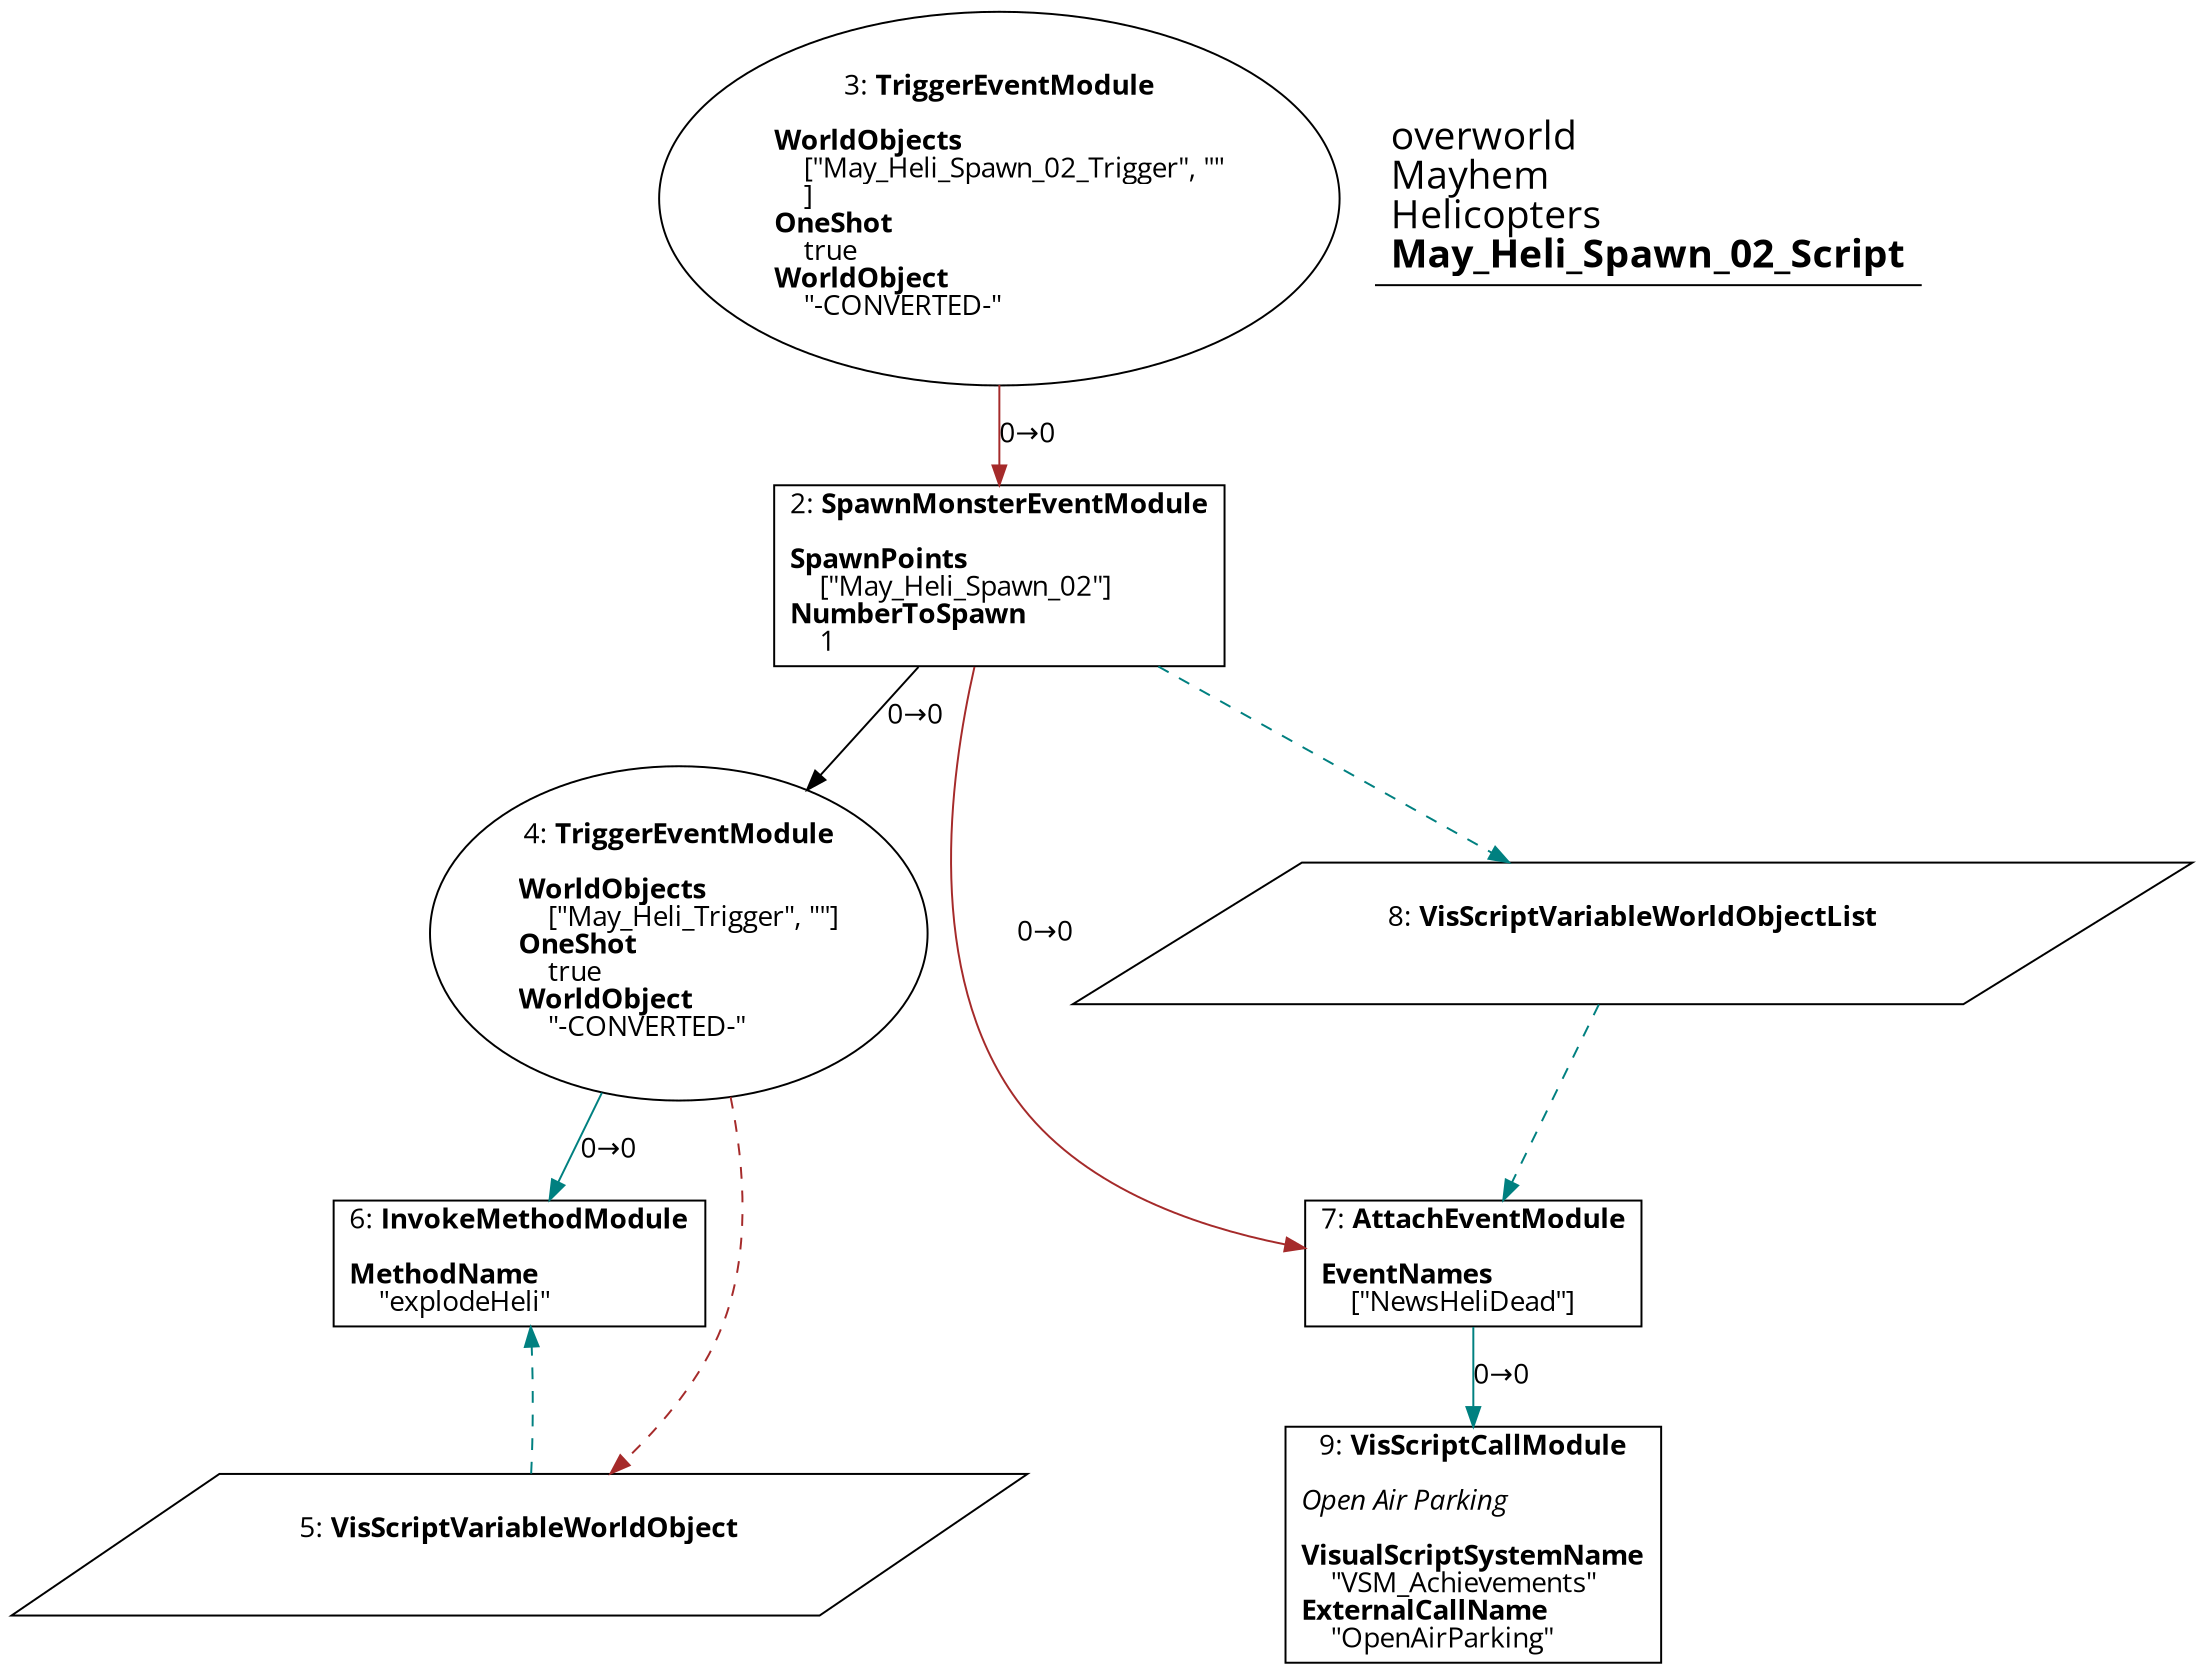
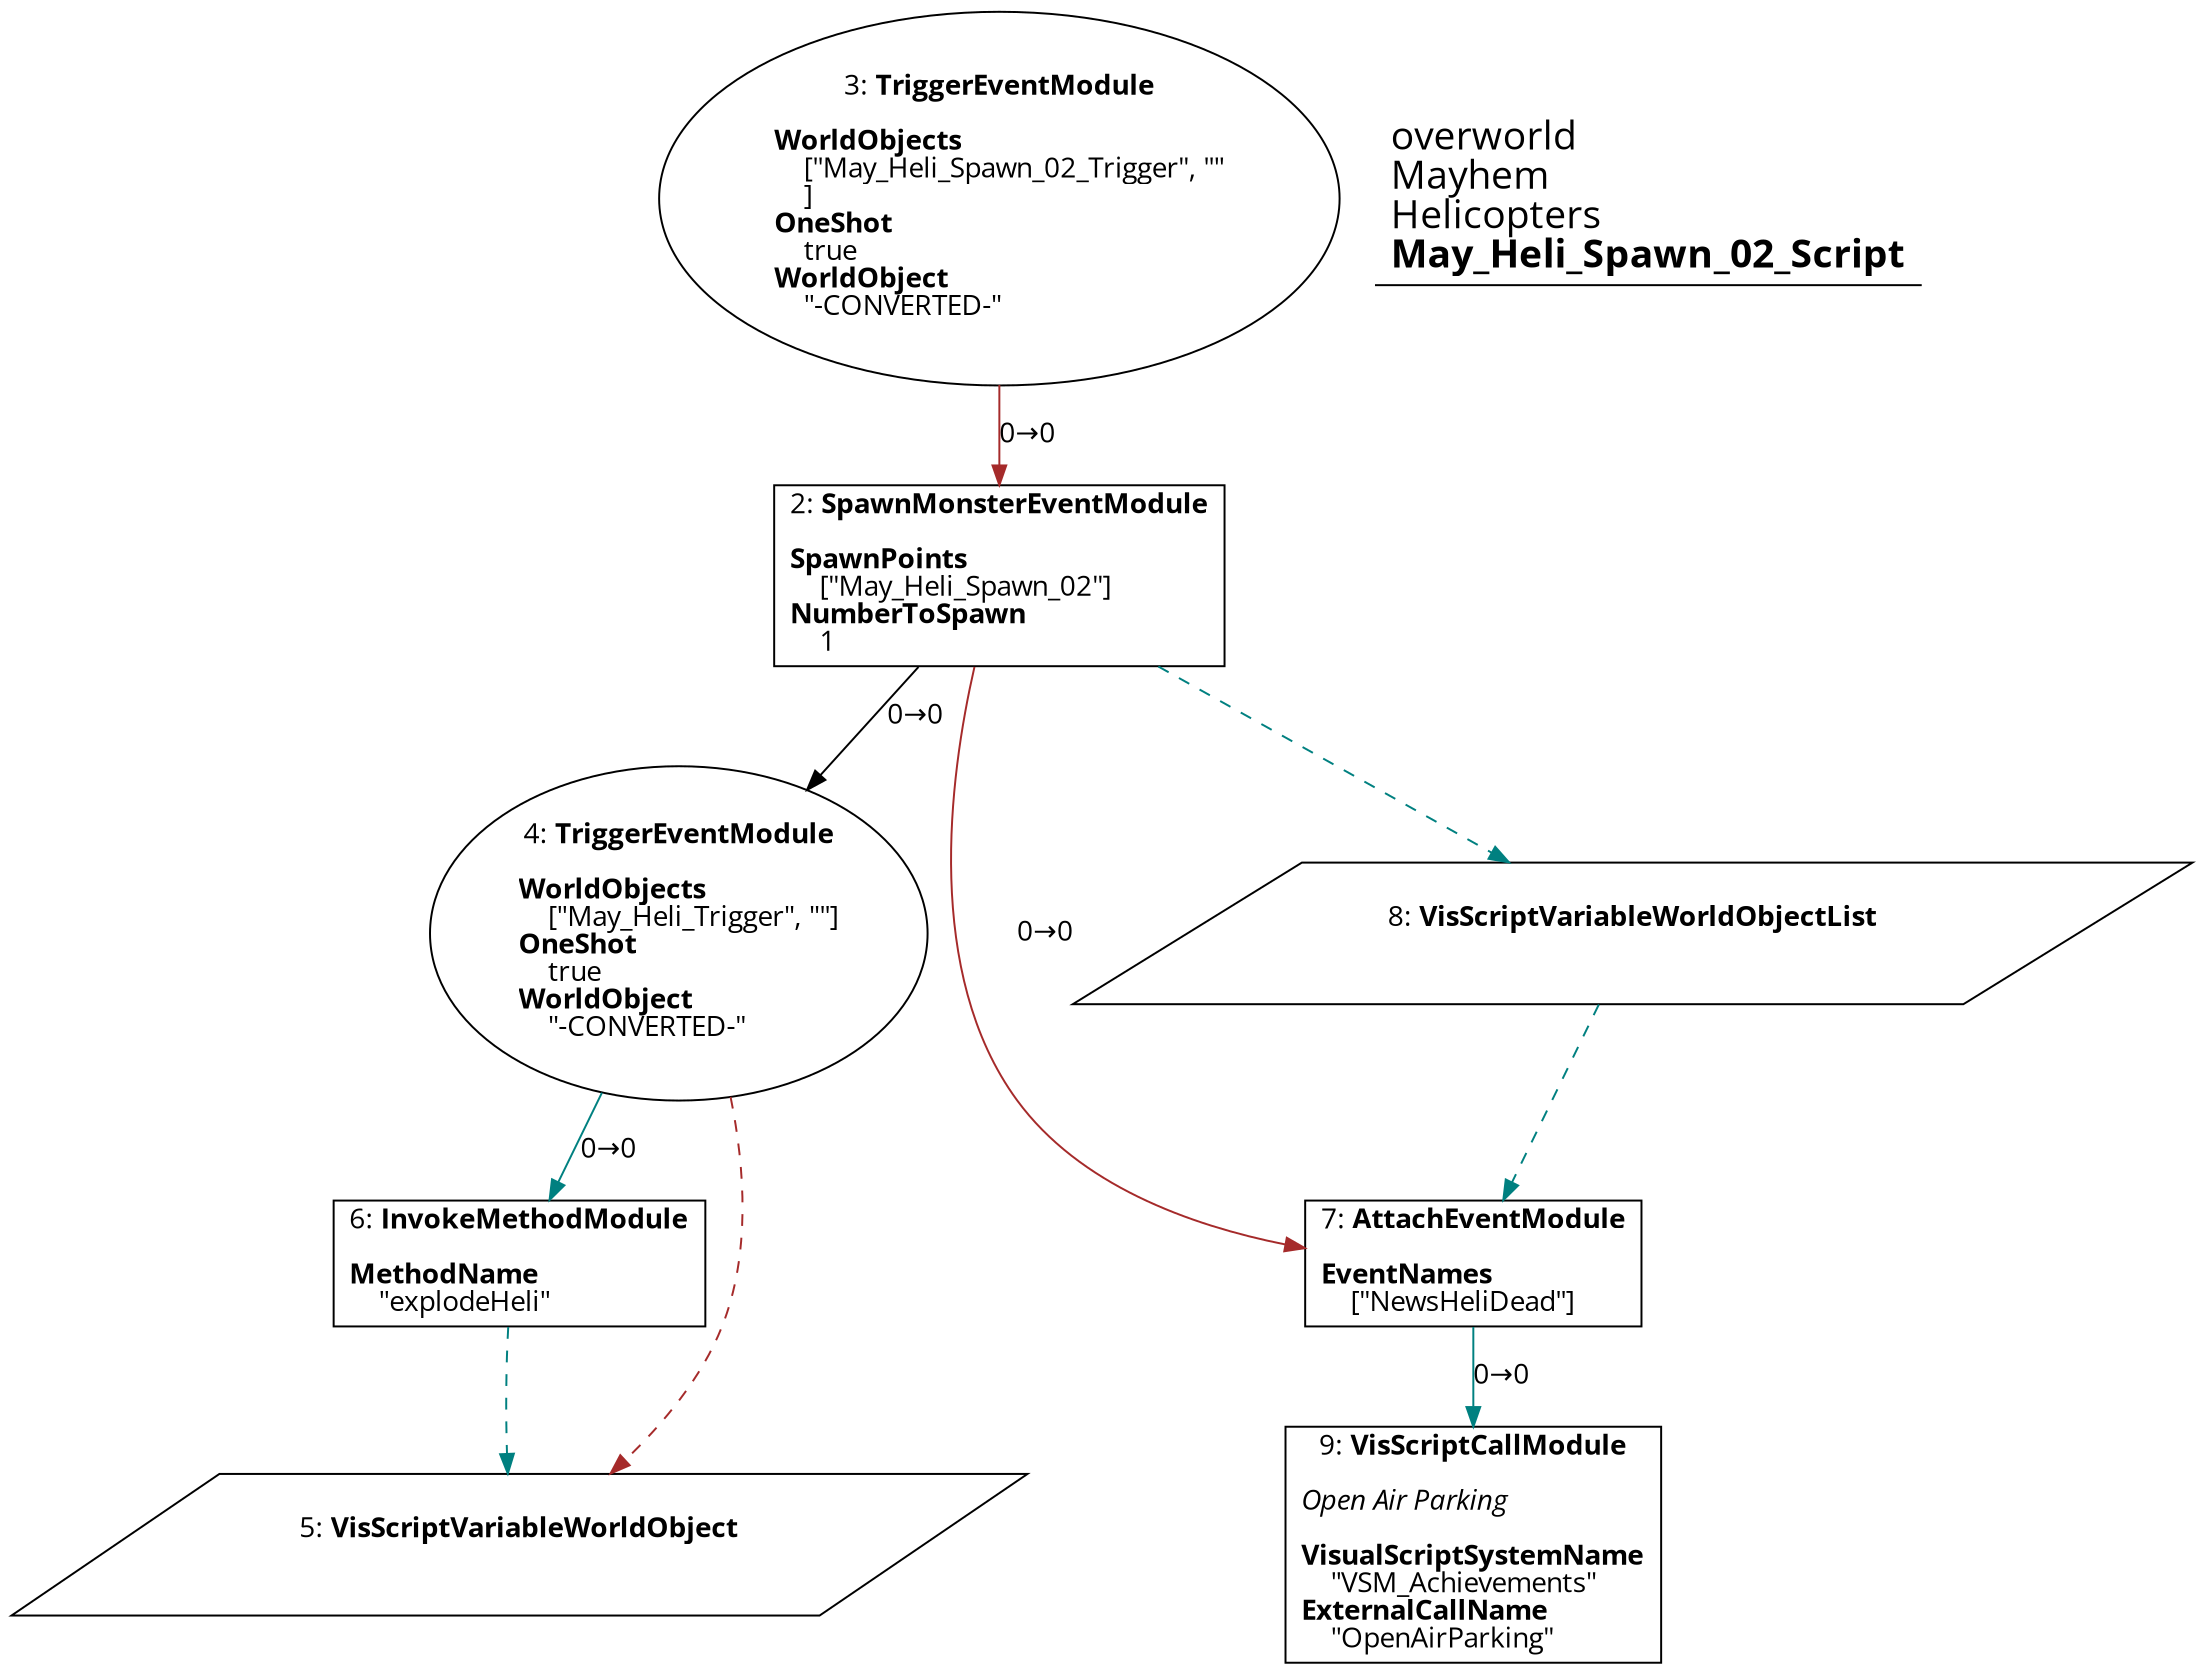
(533, 1410) -> (506, 1390)
